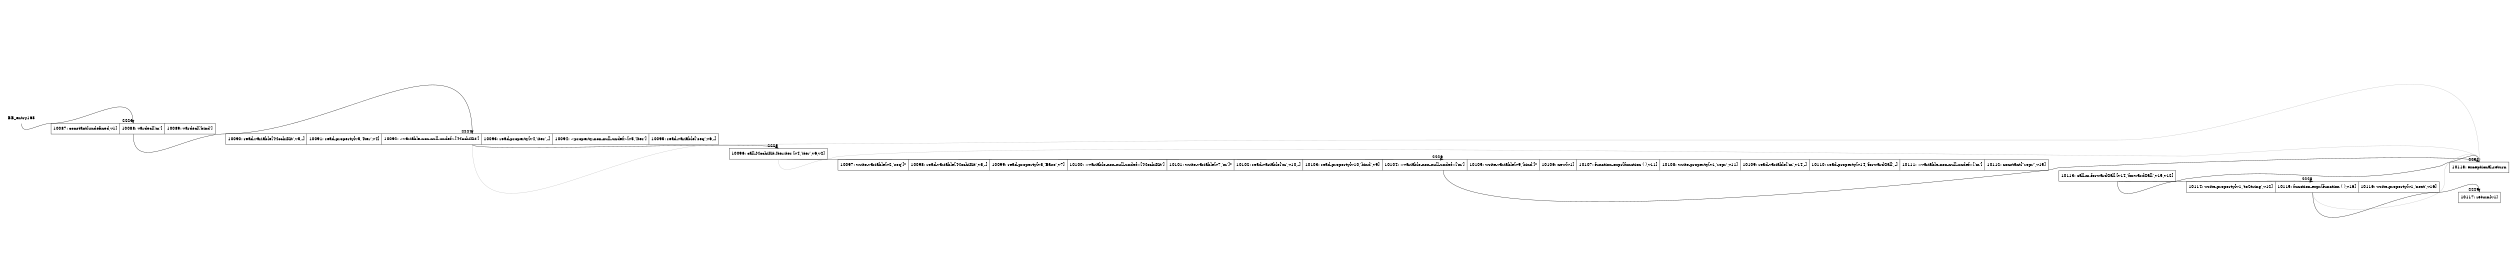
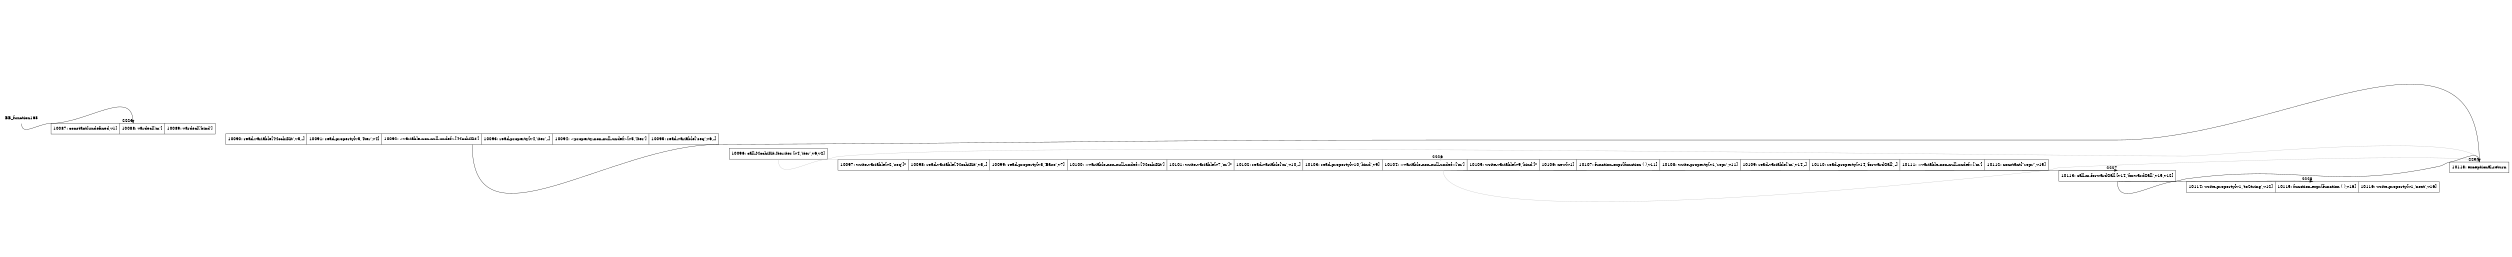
(22, 118) -> (22, 118)
(311, 118) -> none
(1483, 140) -> (1483, 140)
(624, 146) -> none
(1109, 159) -> (1109, 159)
none -> (1779, 170)
(1956, 180) -> (1956, 180)
(2479, 197) -> none
(2407, 204) -> none
